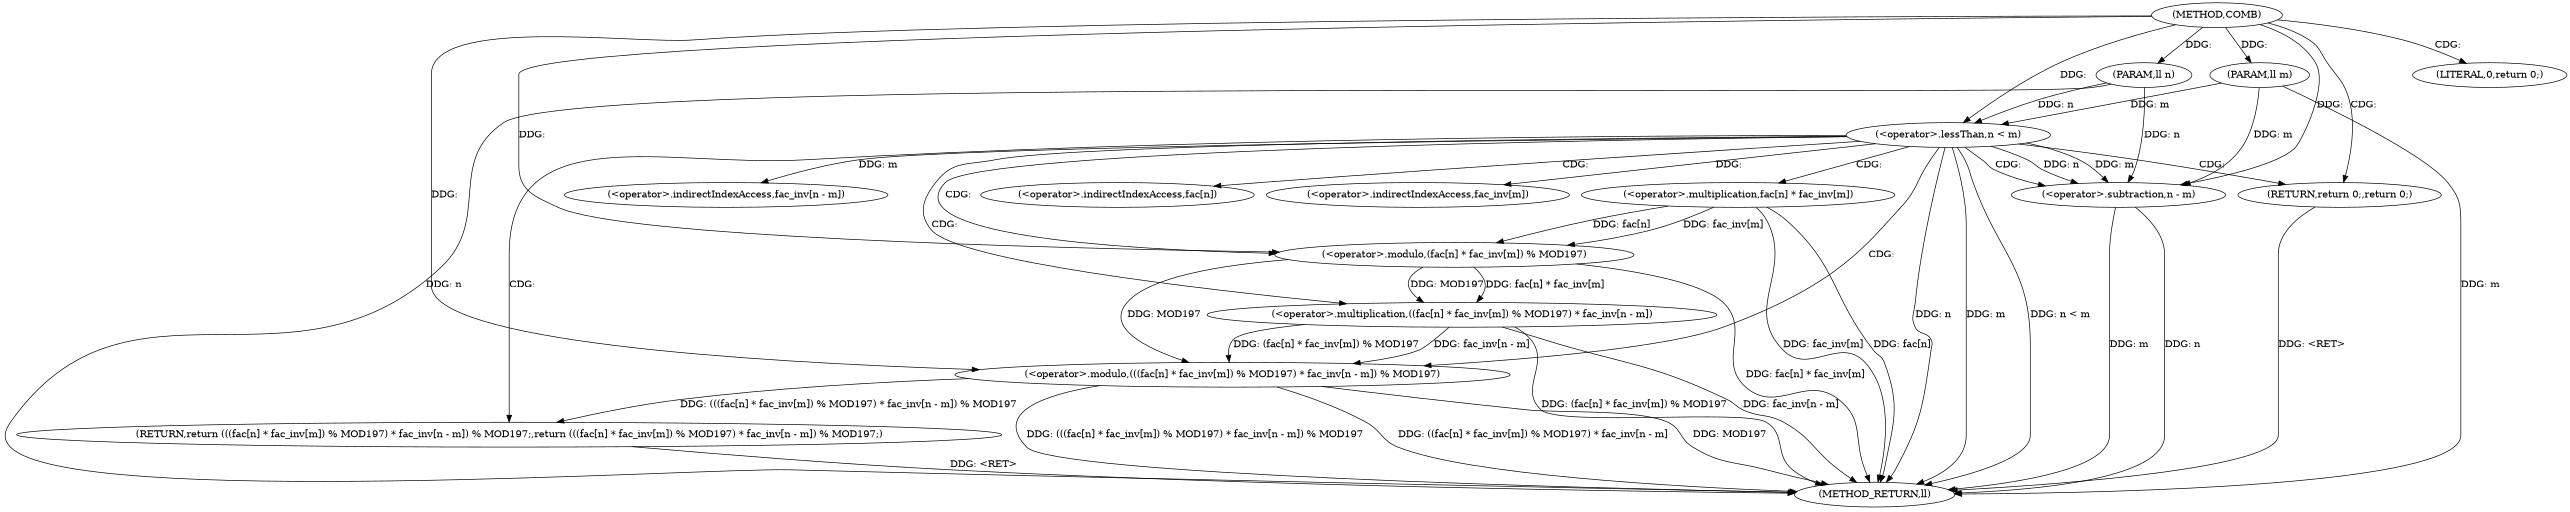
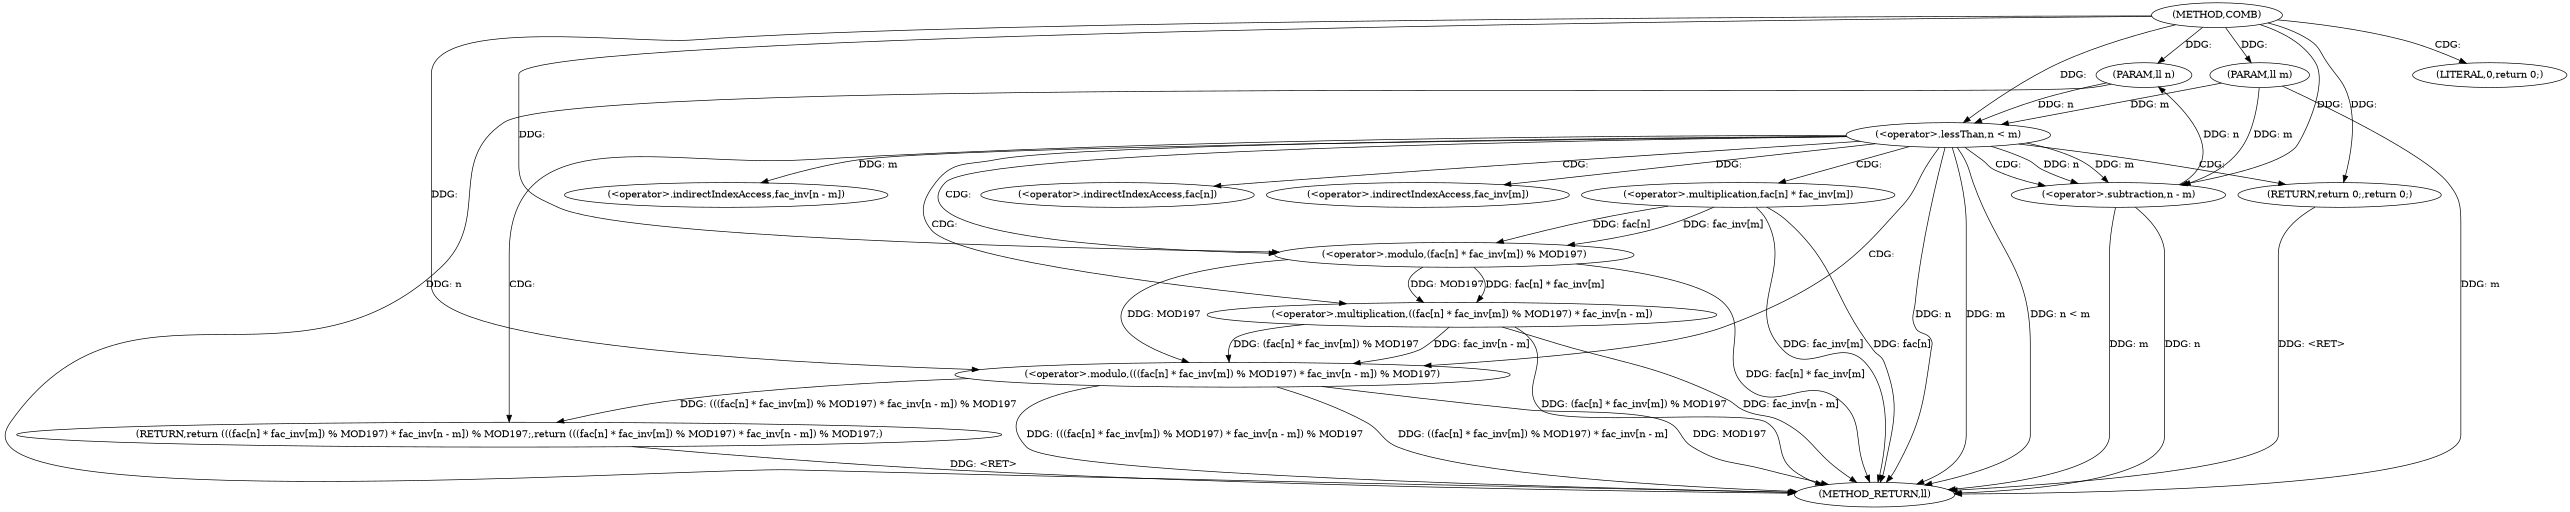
(2365, 105) -> (2365, 105)
(2142, 133) -> (2200, 137)
